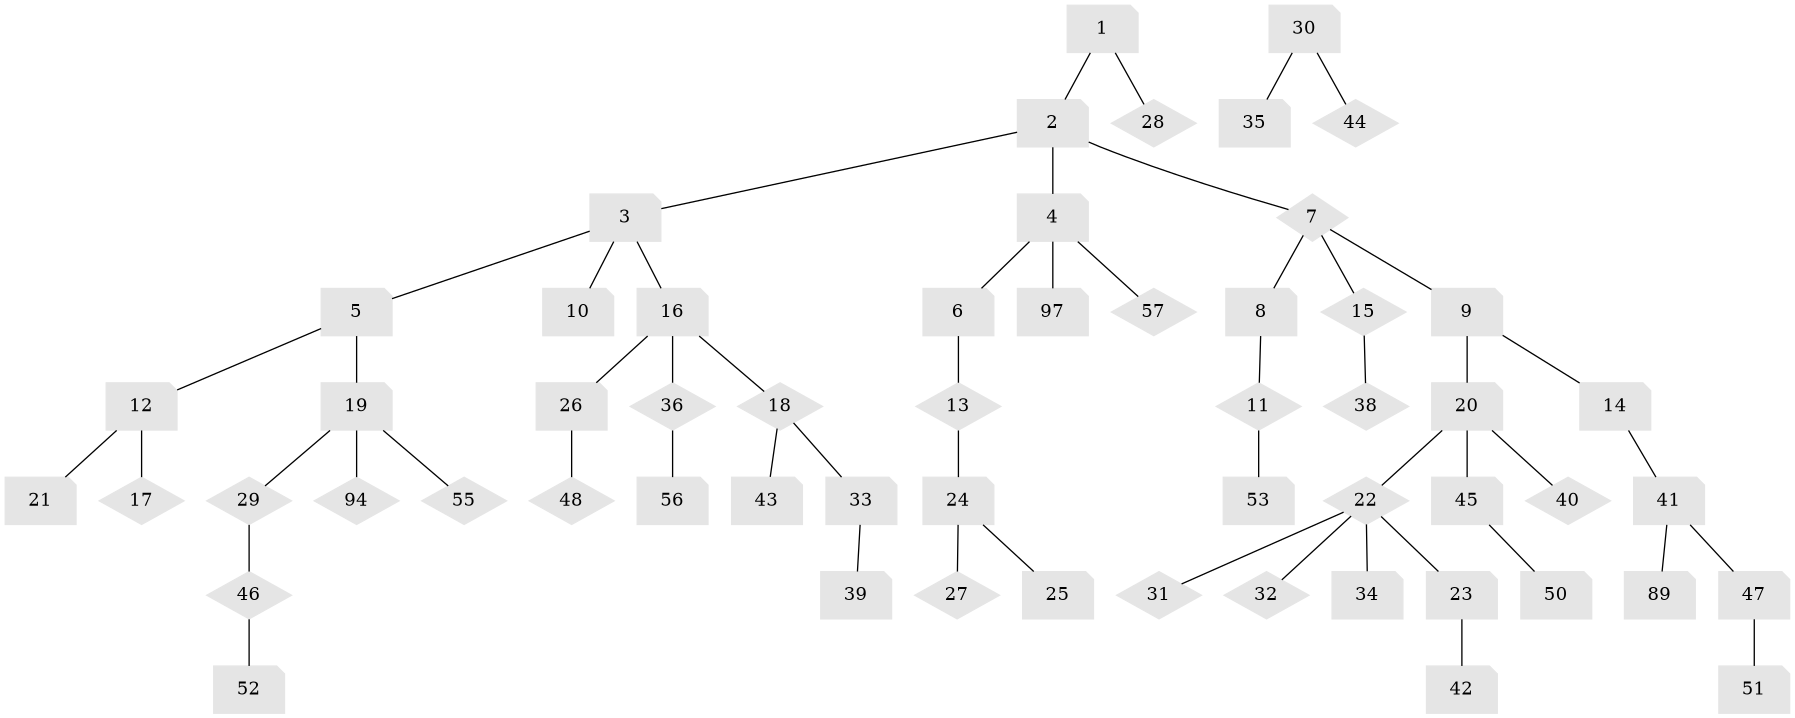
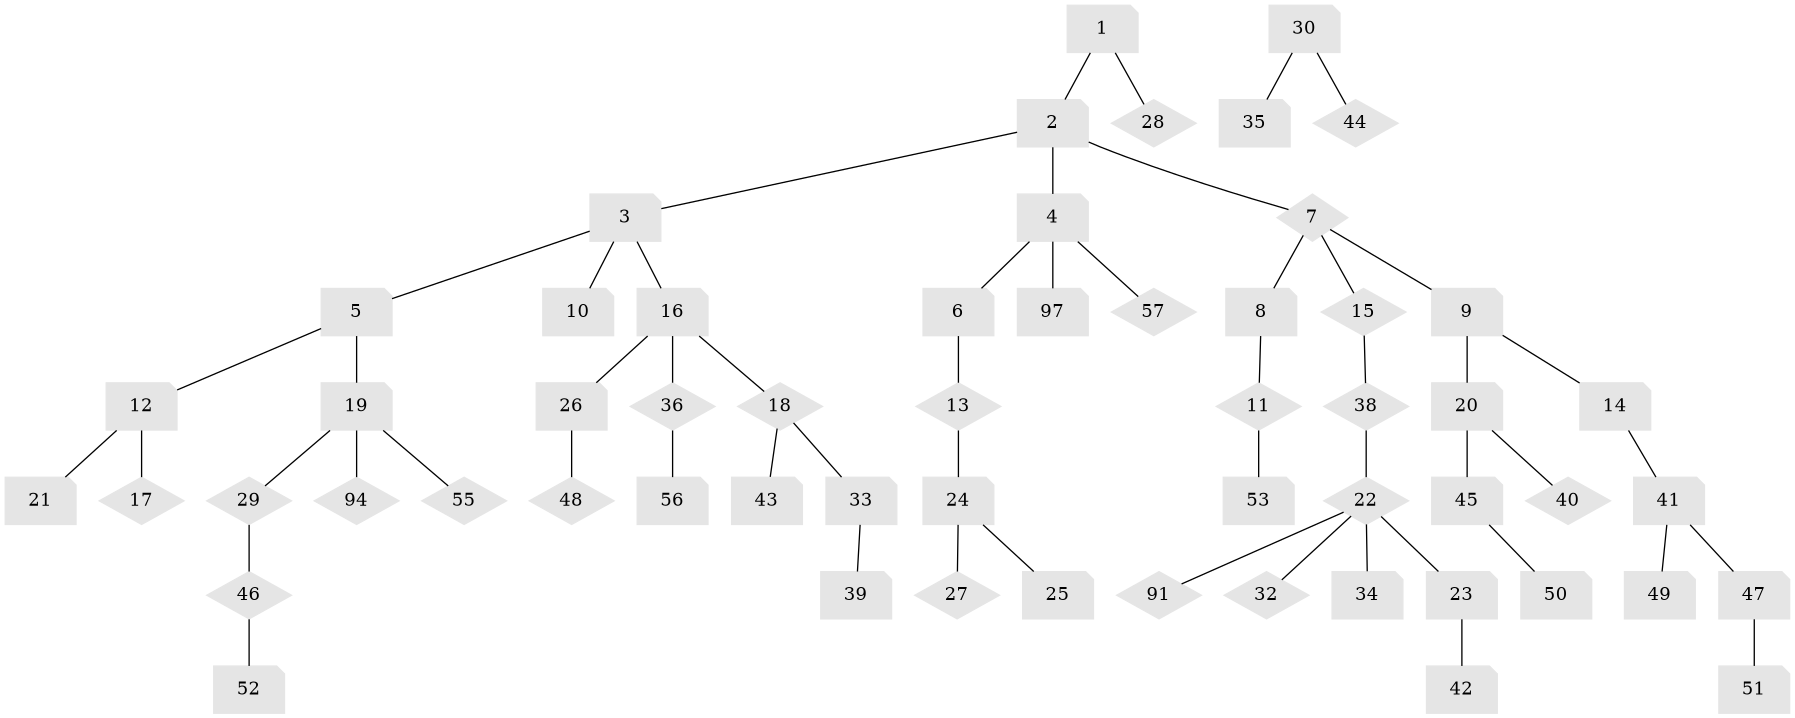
(1412, 458) -> (1366, 454)
(1159, 595) -> (1159, 595)
(1660, 595) -> (1660, 595)
